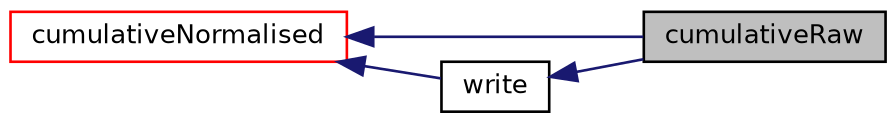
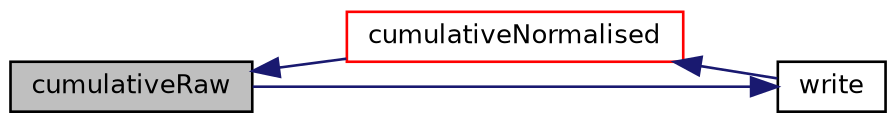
(509, 37) -> (313, 63)
